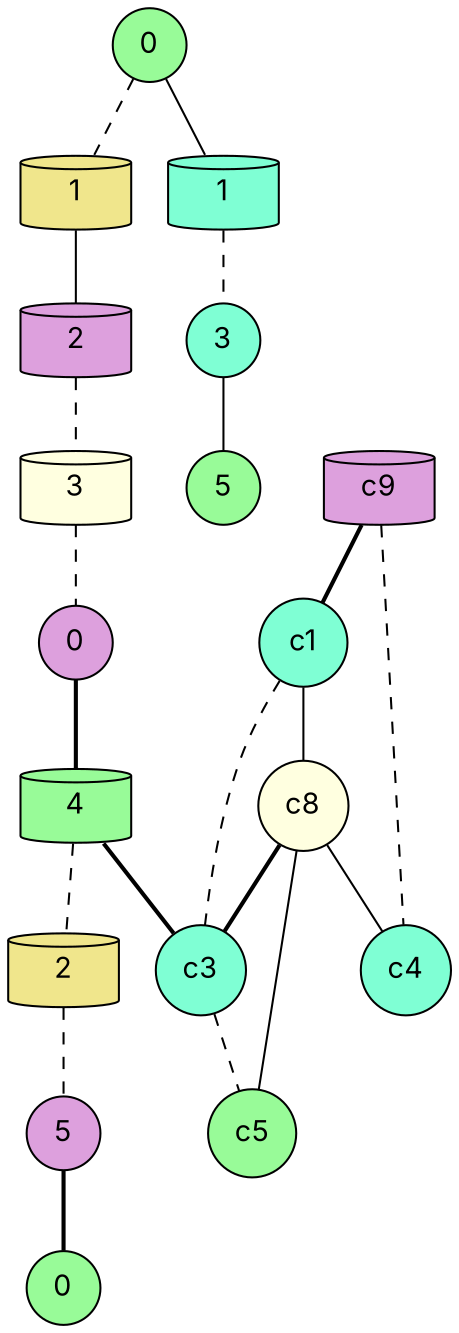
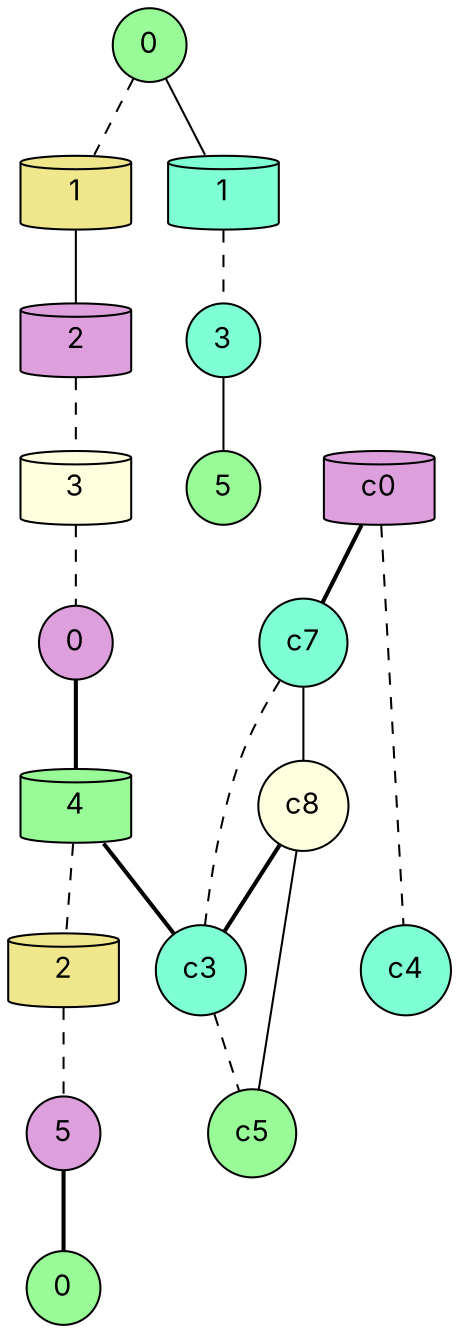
(379, 488) -> (379, 488)
(303, 643) -> (303, 643)
(355, 888) -> none
